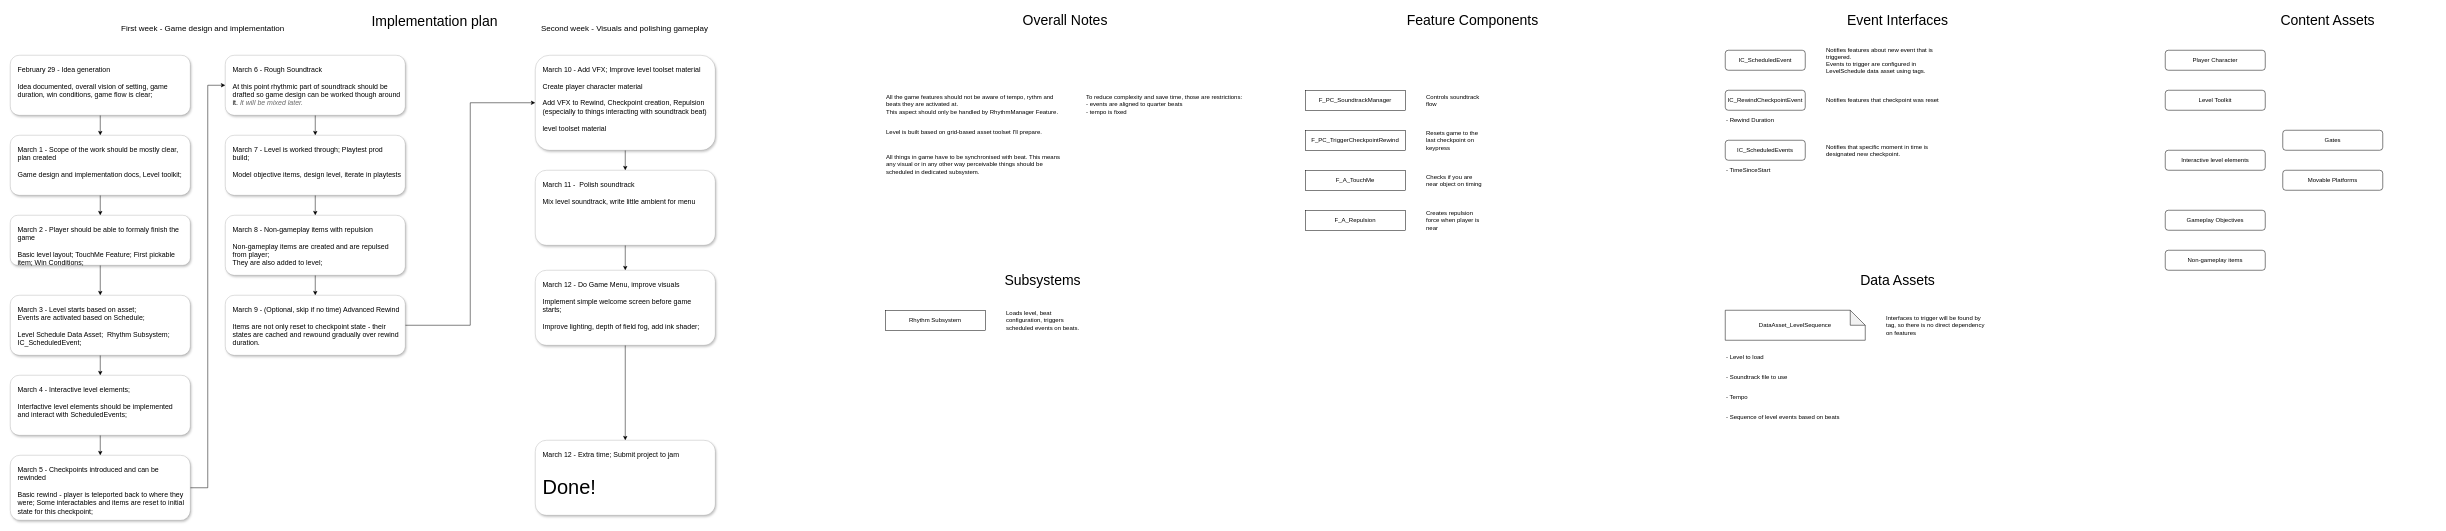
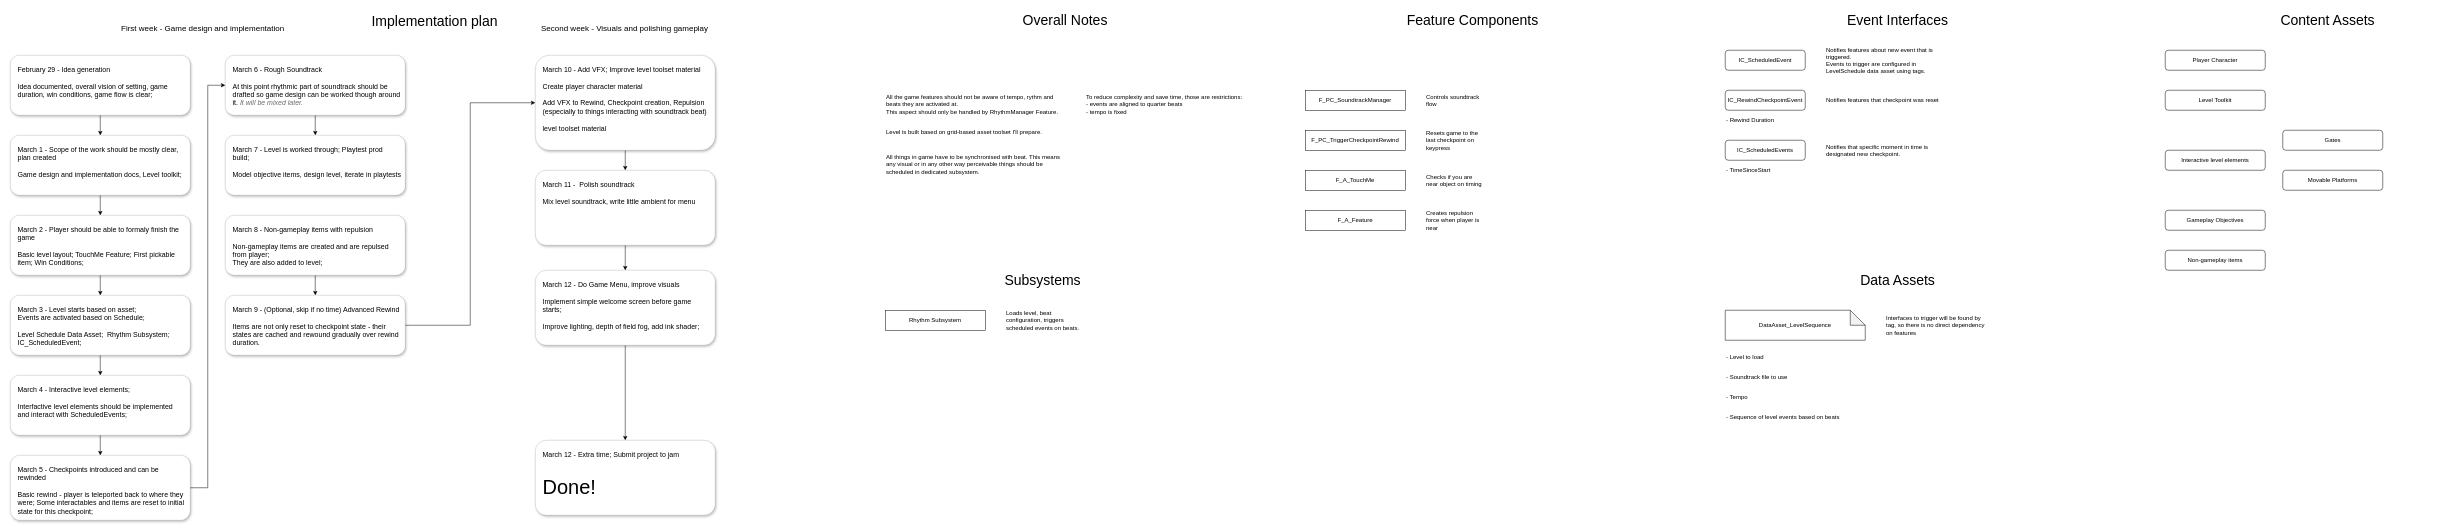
(315, 210) -> none
(1355, 220) -> (1355, 220)
(100, 240) -> (100, 245)
